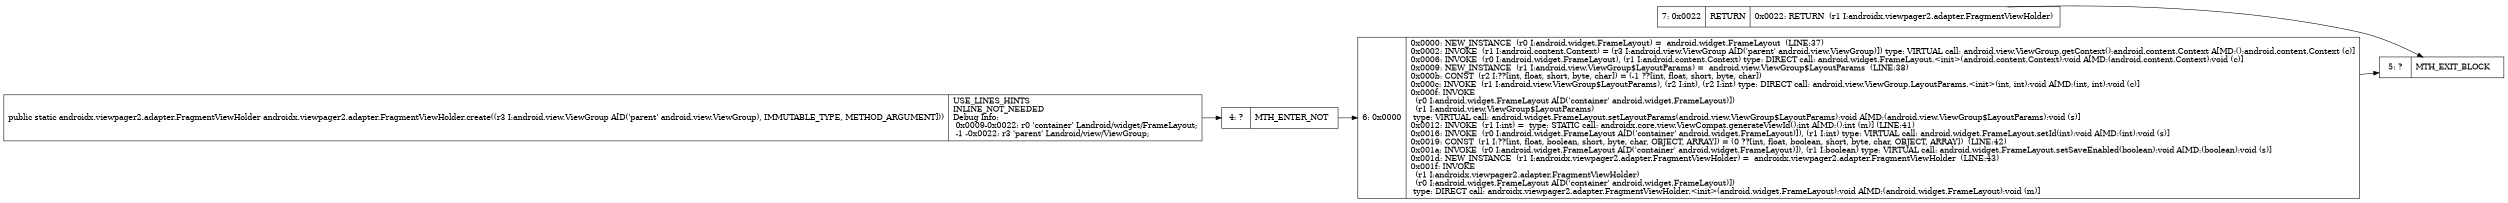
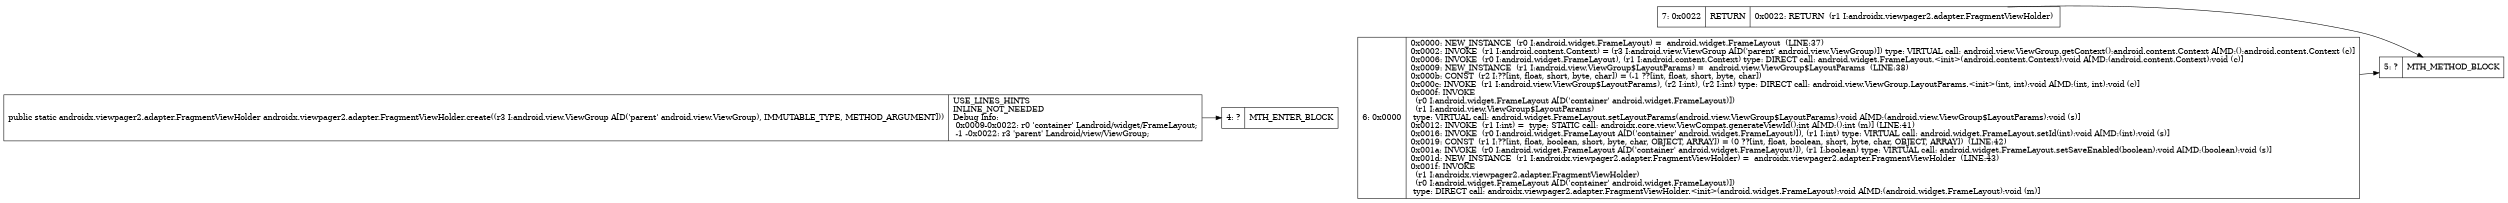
(2453, 67) -> (2453, 67)
(1291, 118) -> (1291, 118)
(1345, 118) -> none
